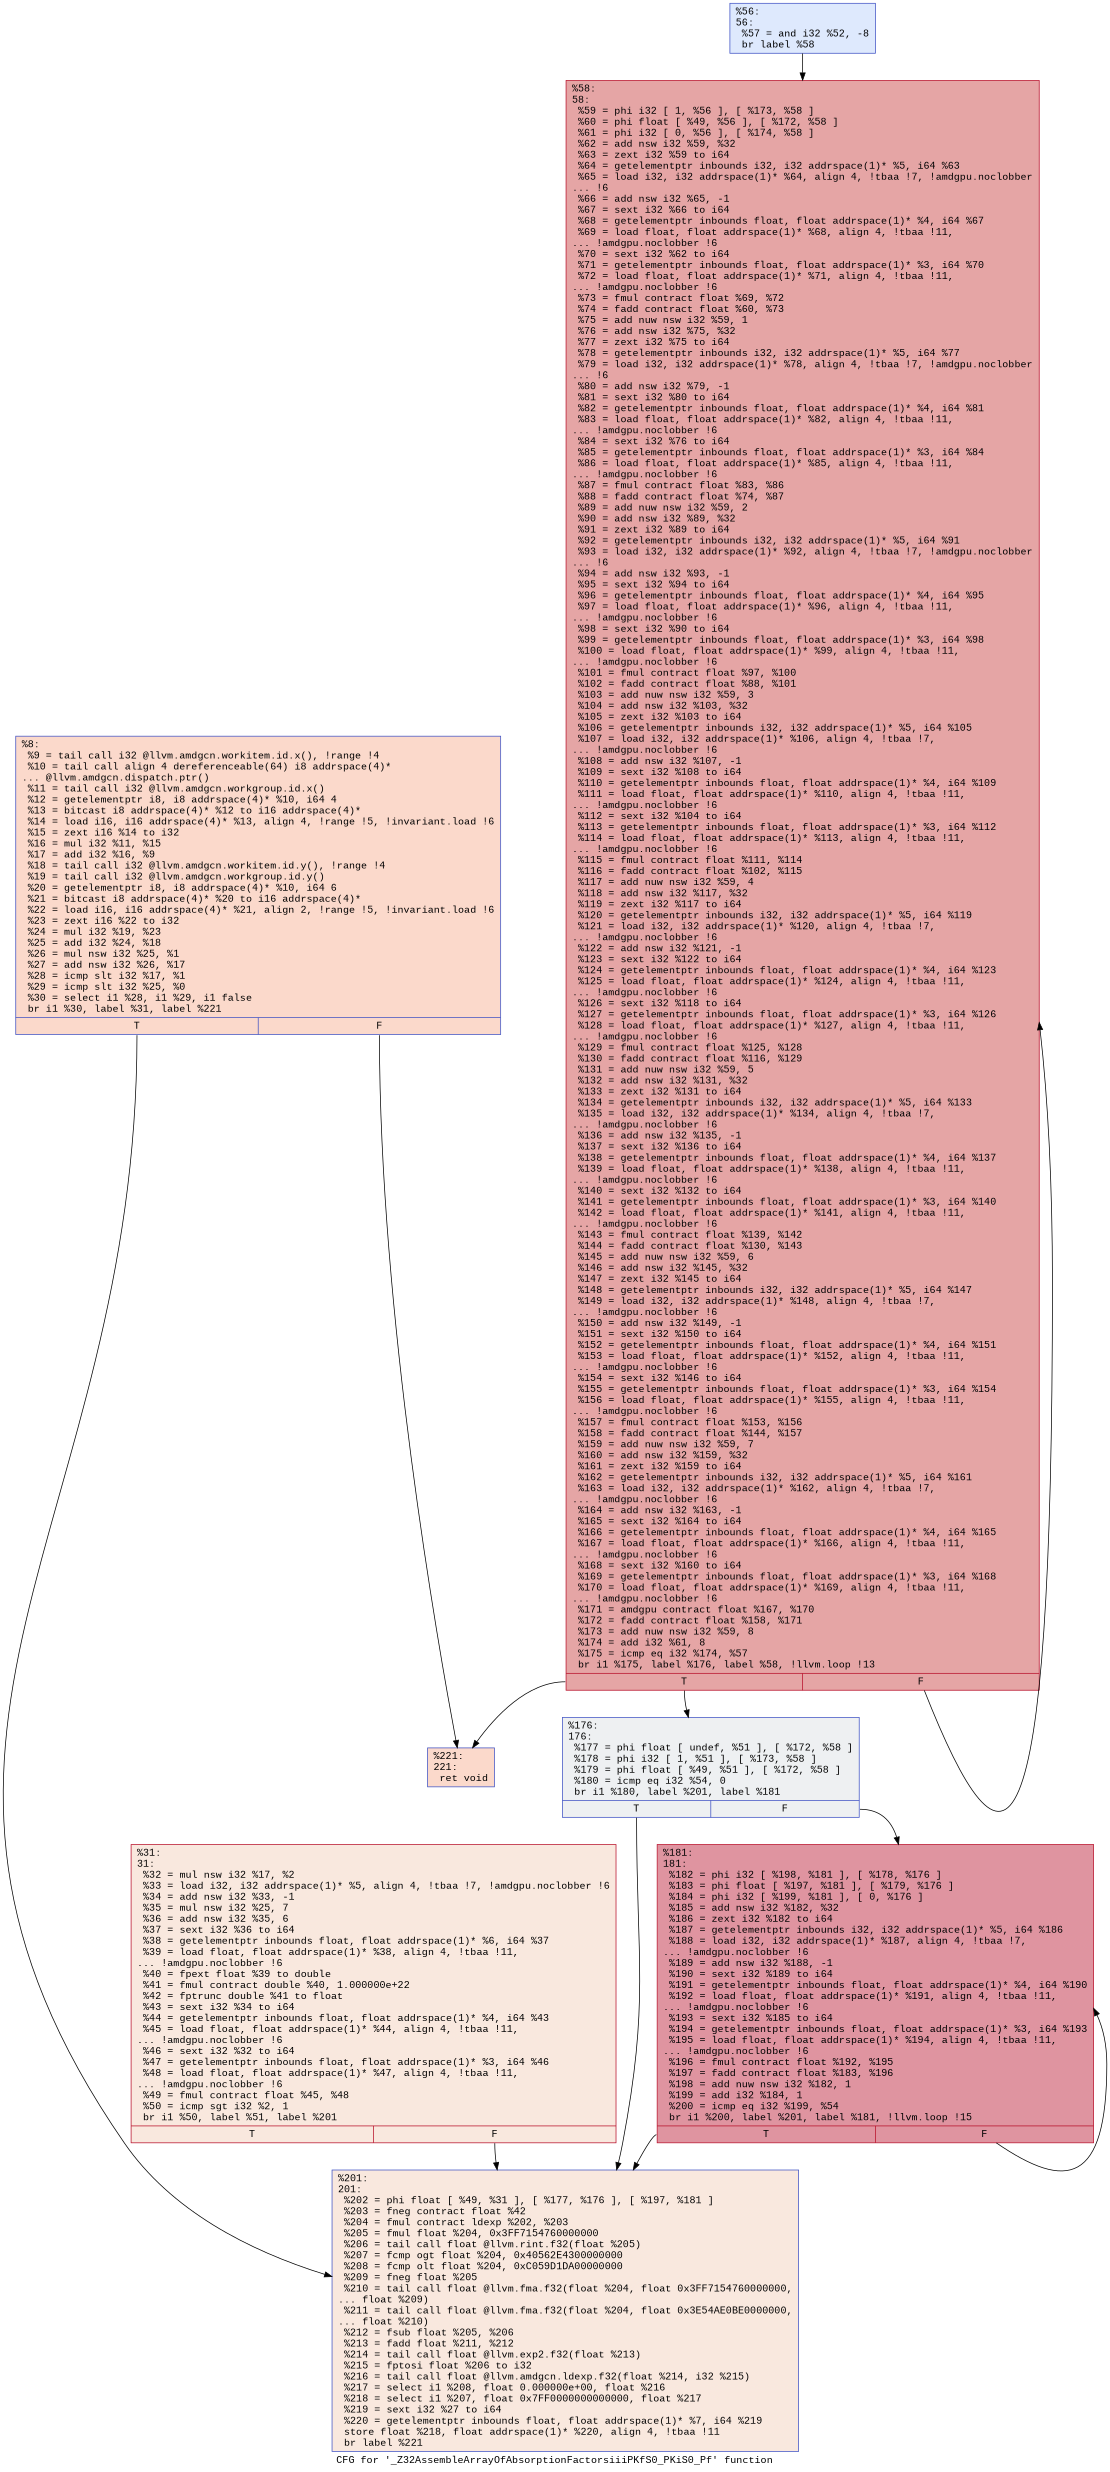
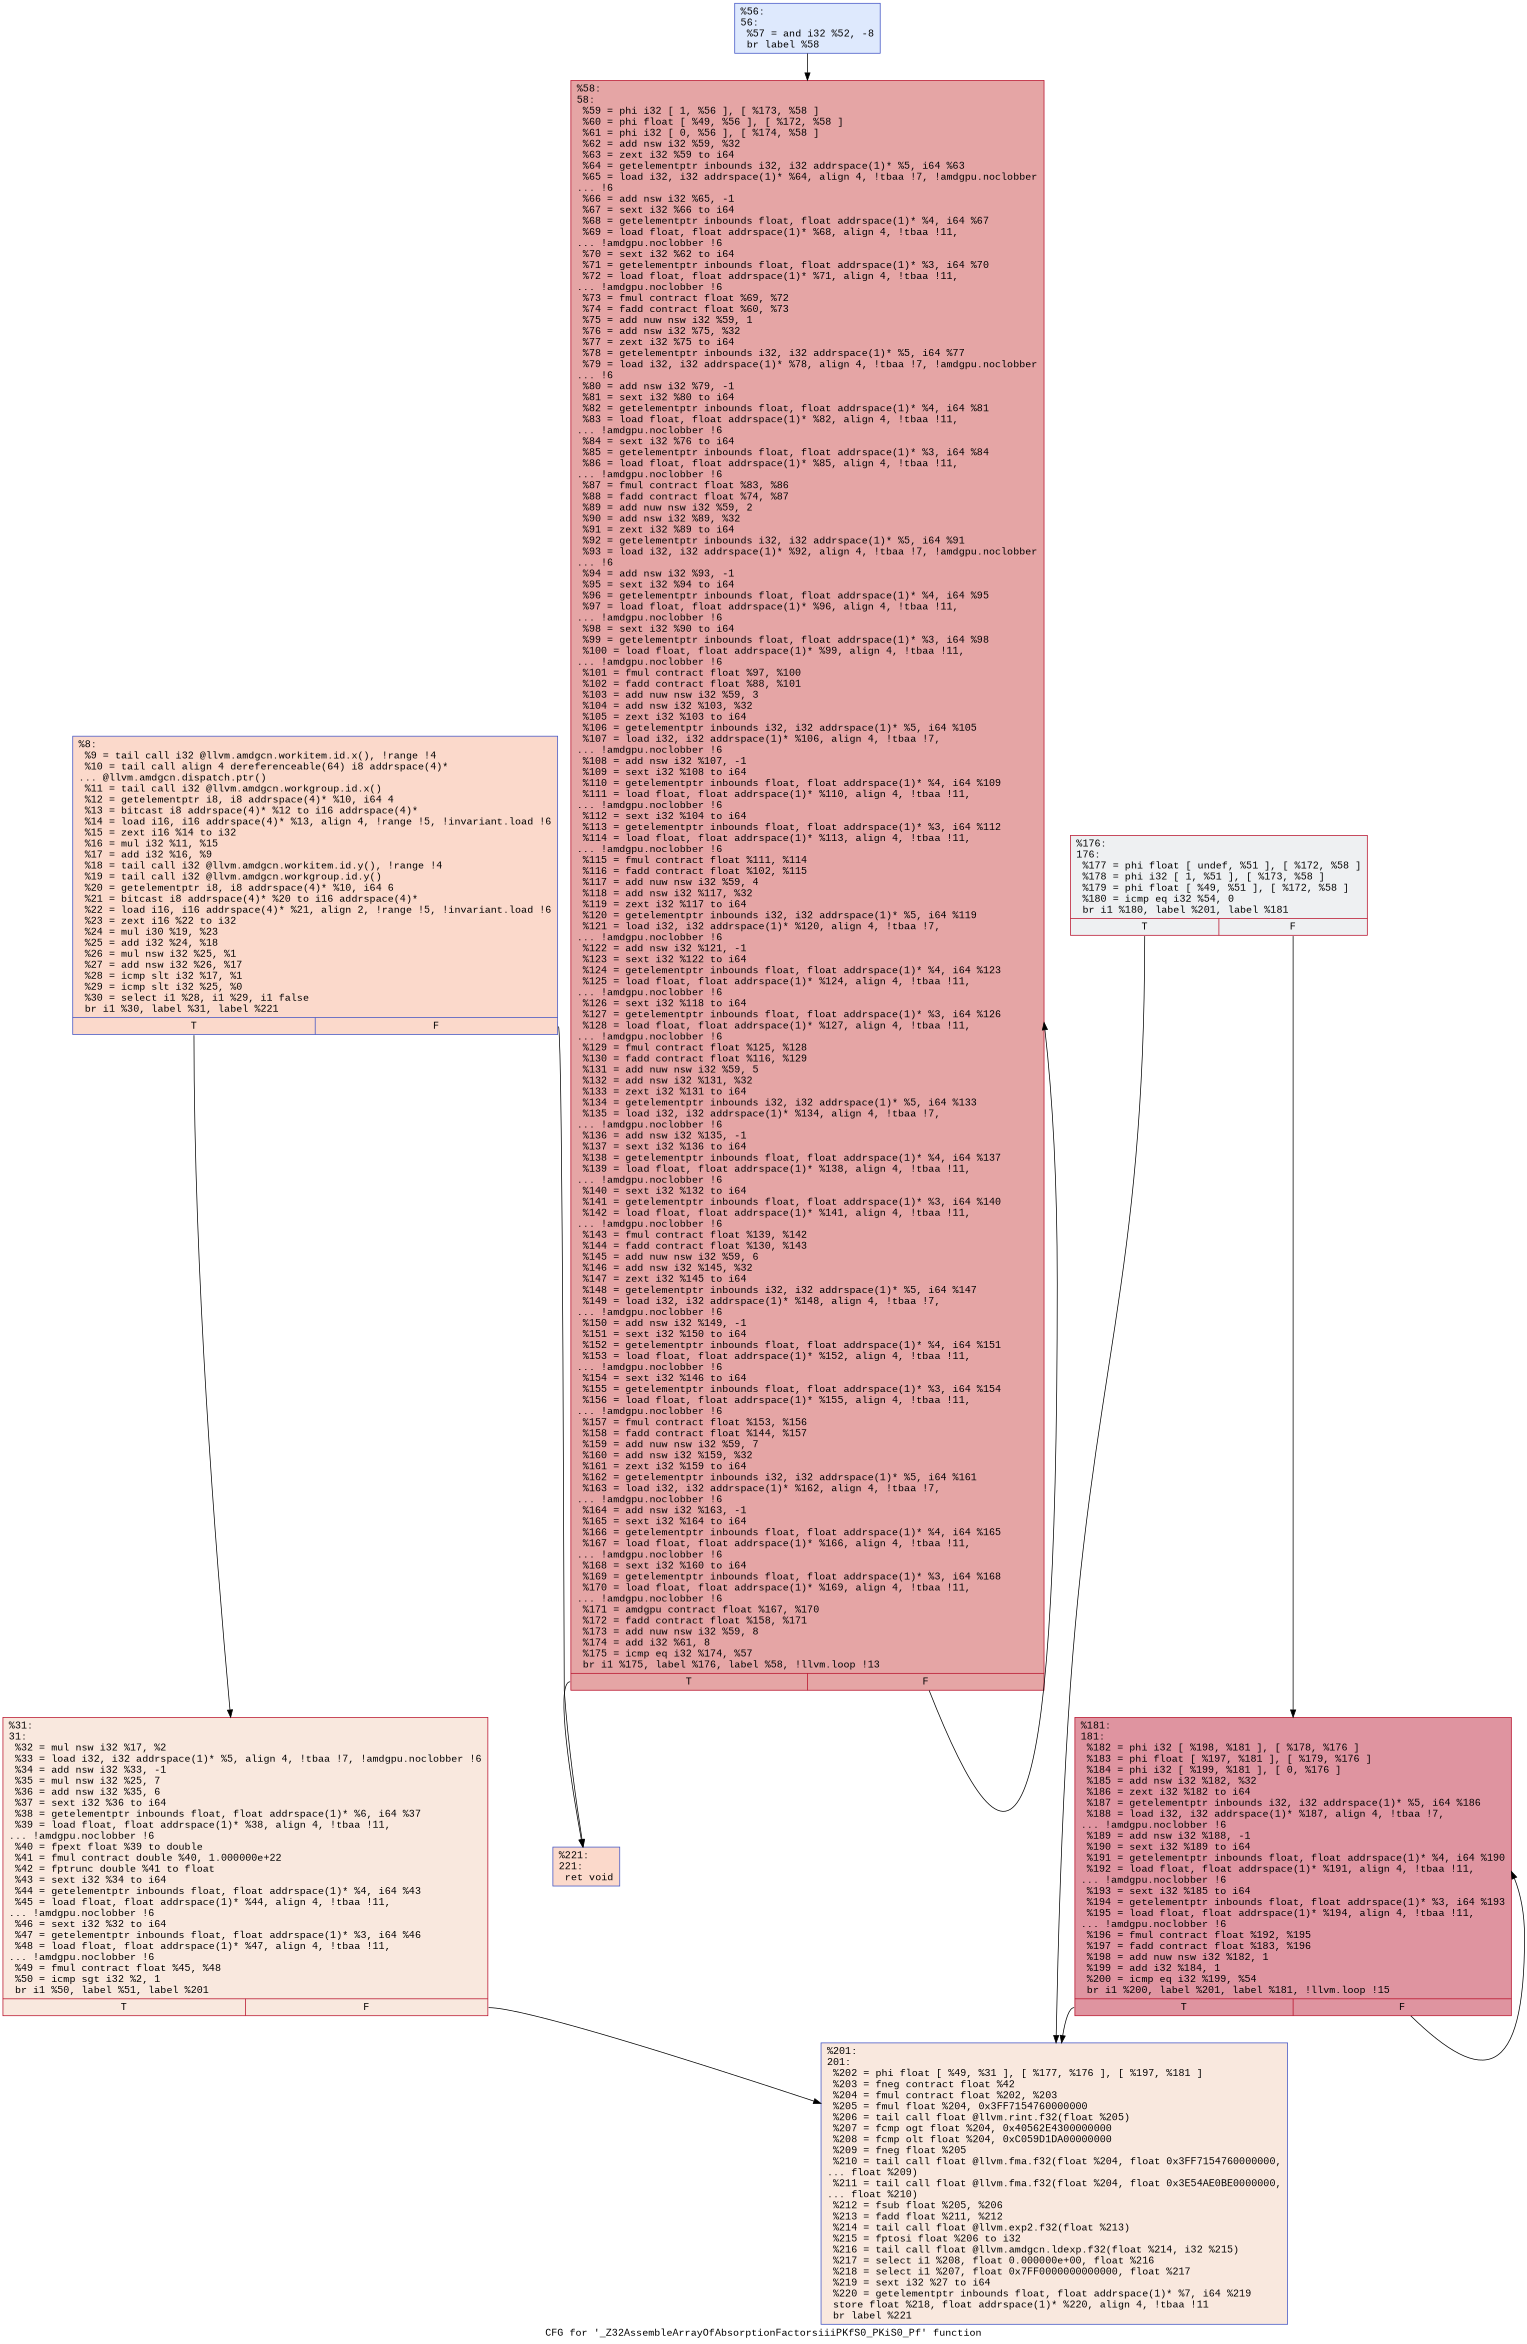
(91, 932) -> (148, 932)
(685, 1700) -> none
(10, 1717) -> (205, 1373)
(711, 1767) -> (1219, 885)
(453, 2222) -> (942, 2095)
